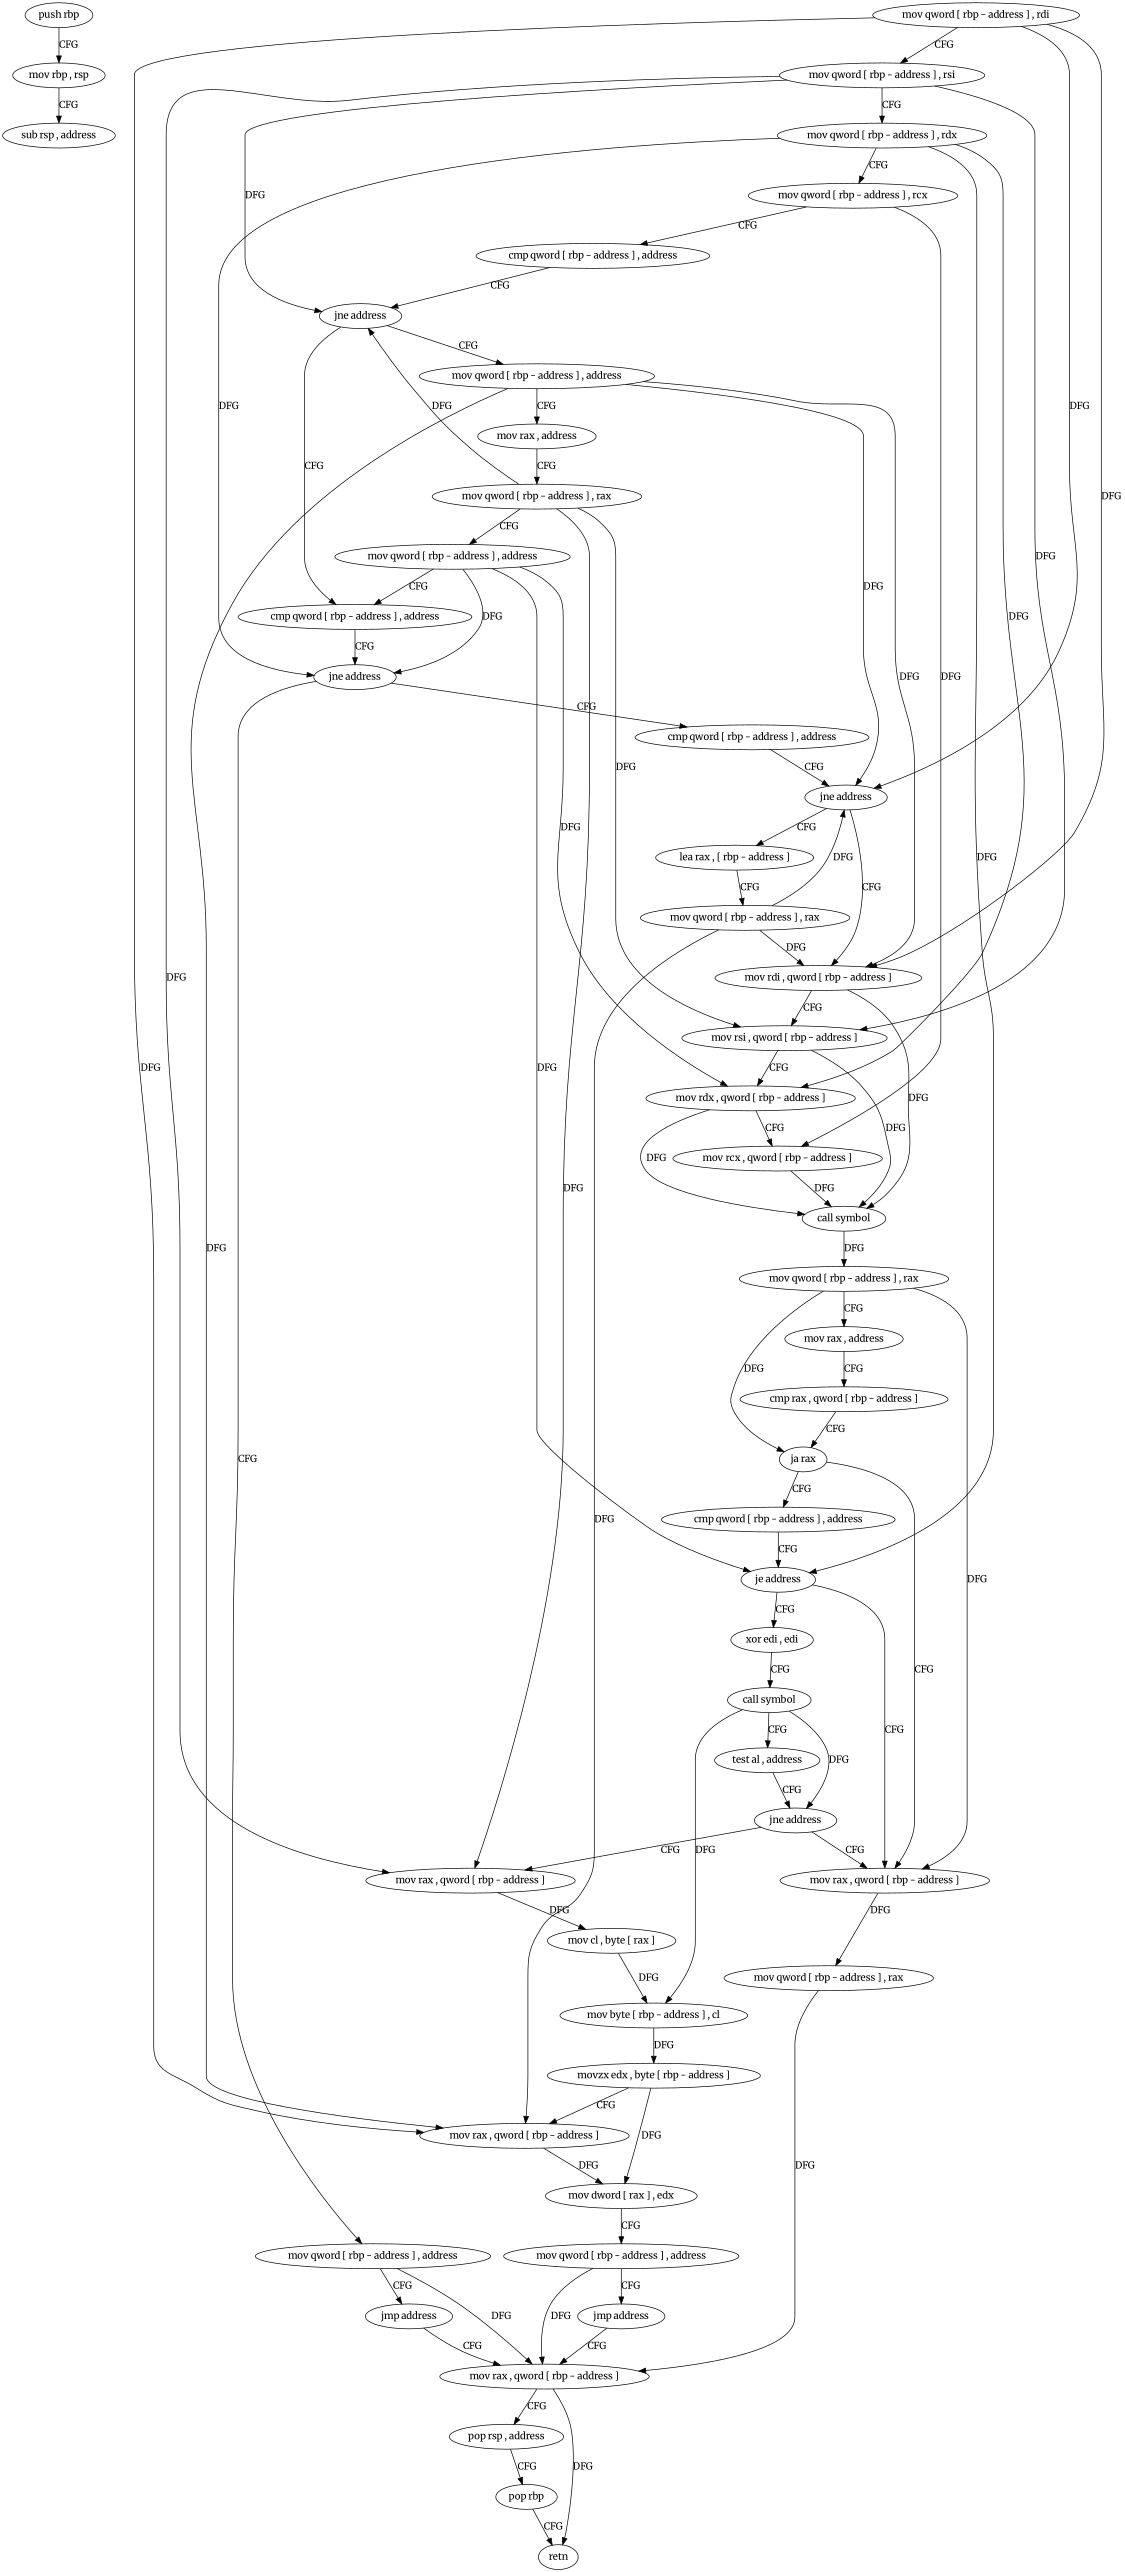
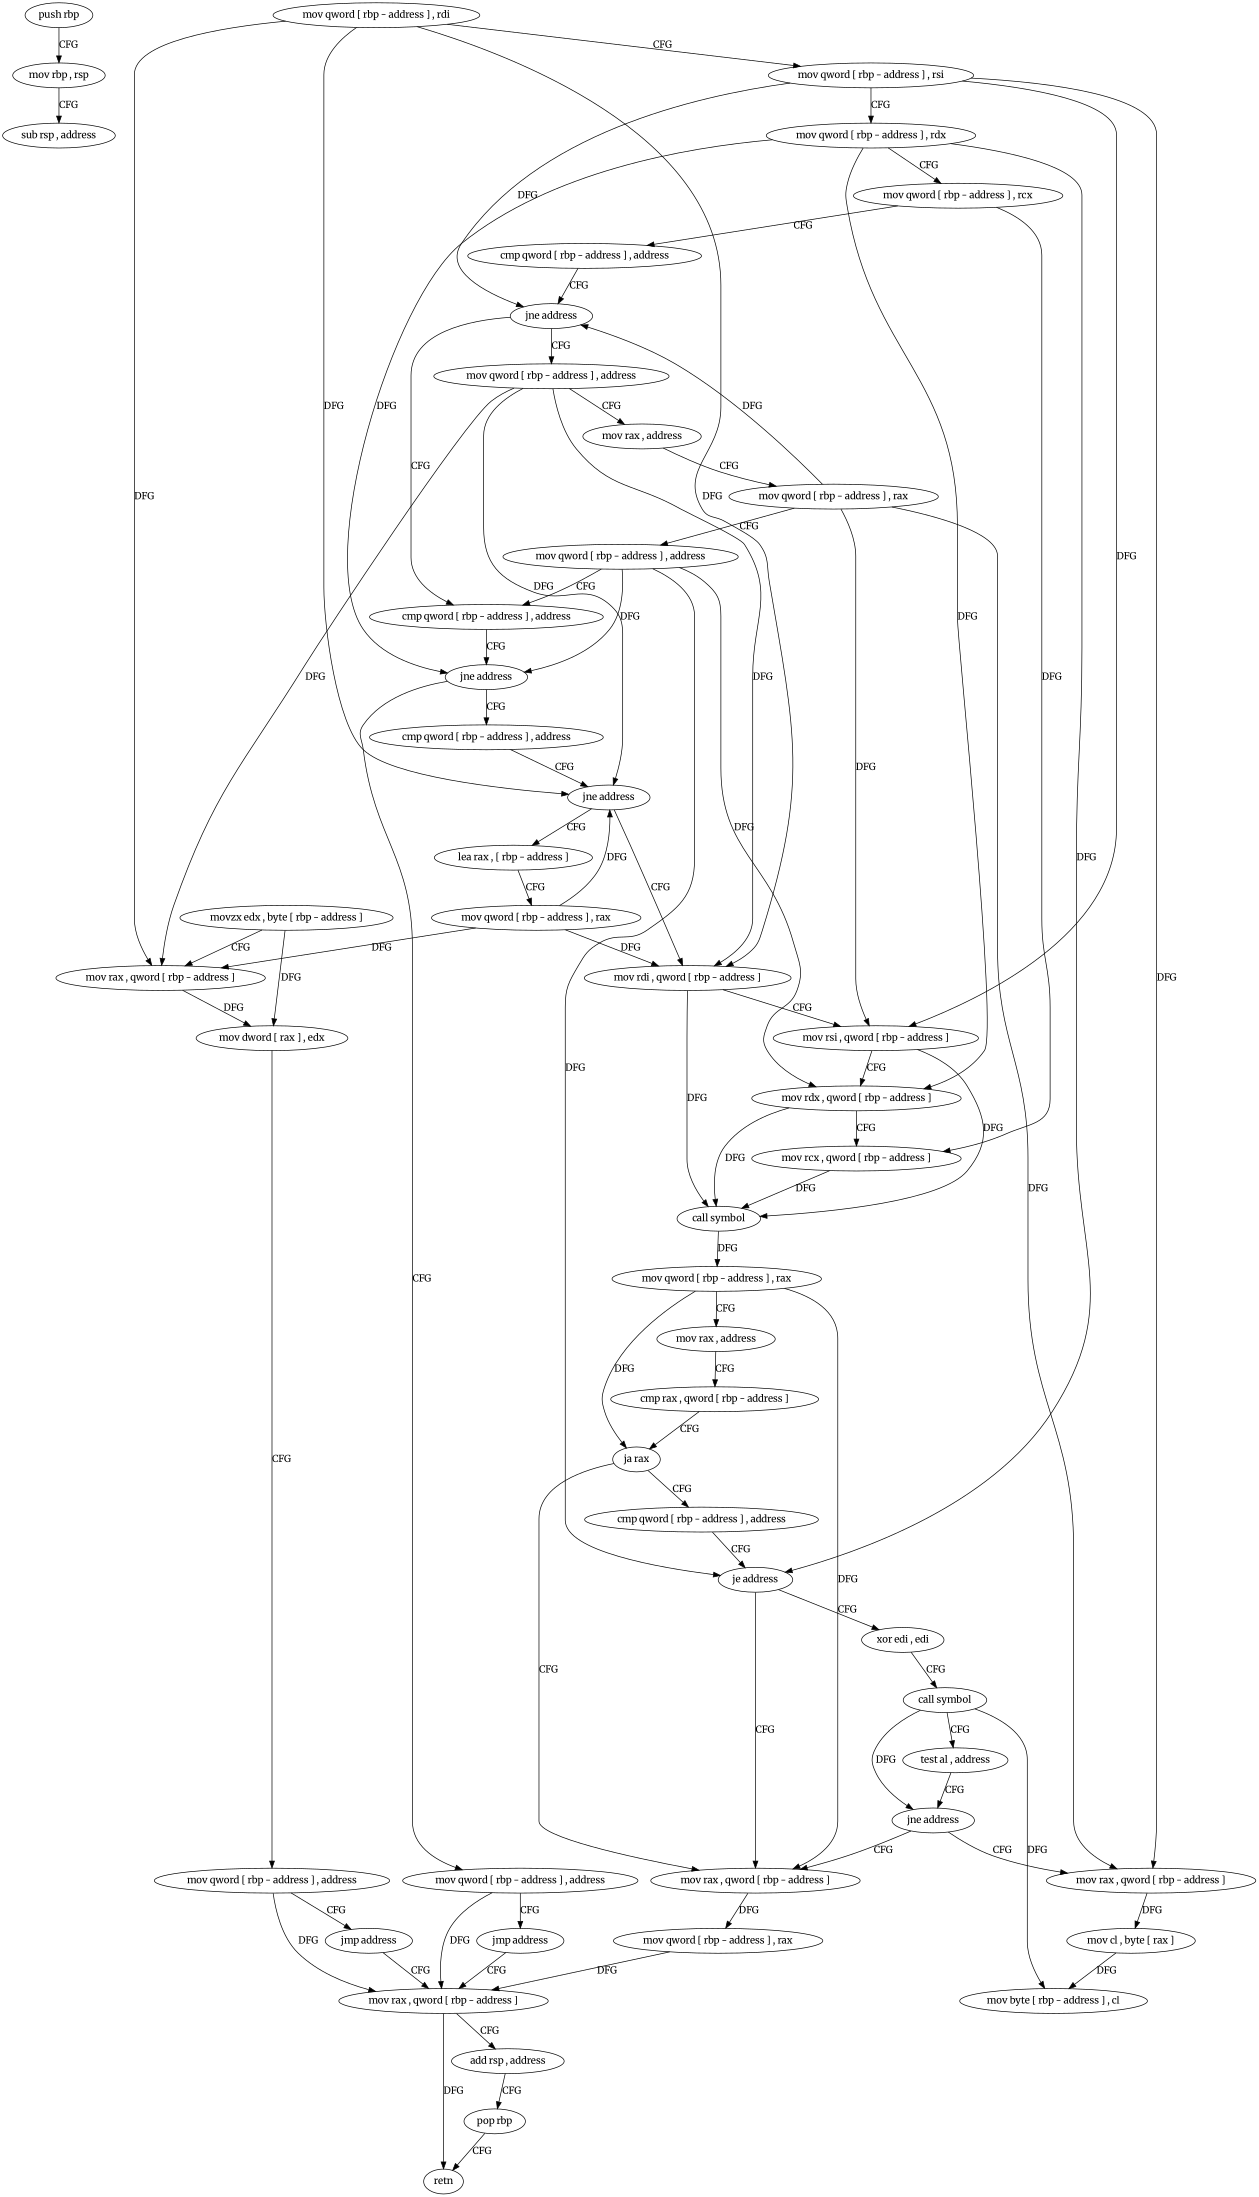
(654, 2042) -> none
(506, 2437) -> (508, 2061)
